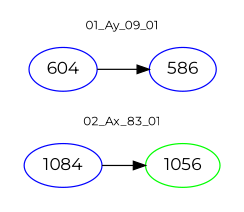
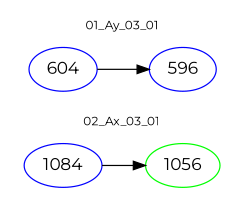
(123, 26) -> (123, 26)
(183, 69) -> (183, 69)
(122, 122) -> (122, 122)
